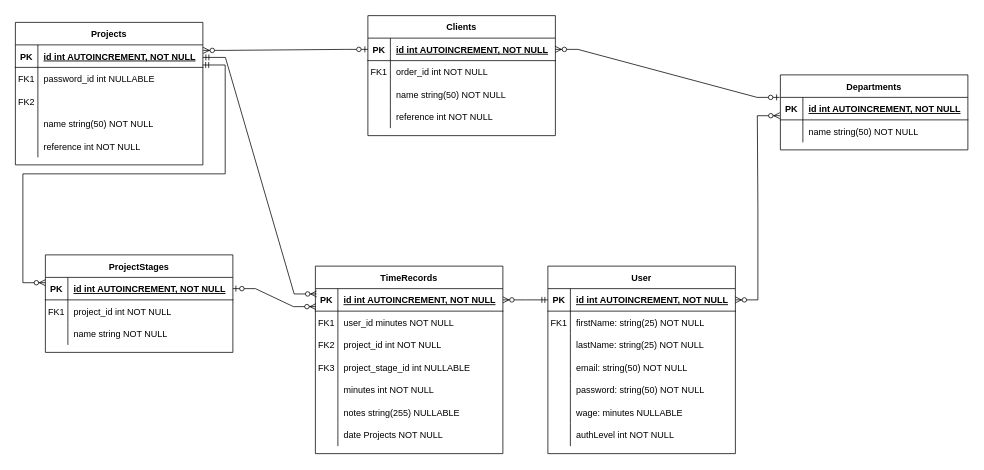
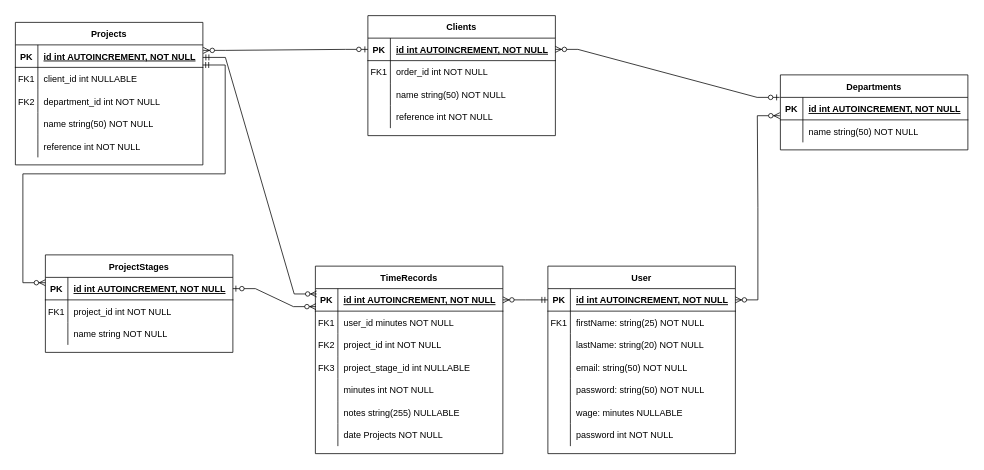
(99, 79) -> (92, 79)
none -> (120, 101)
(642, 345) -> (642, 345)
(626, 435) -> (624, 435)
